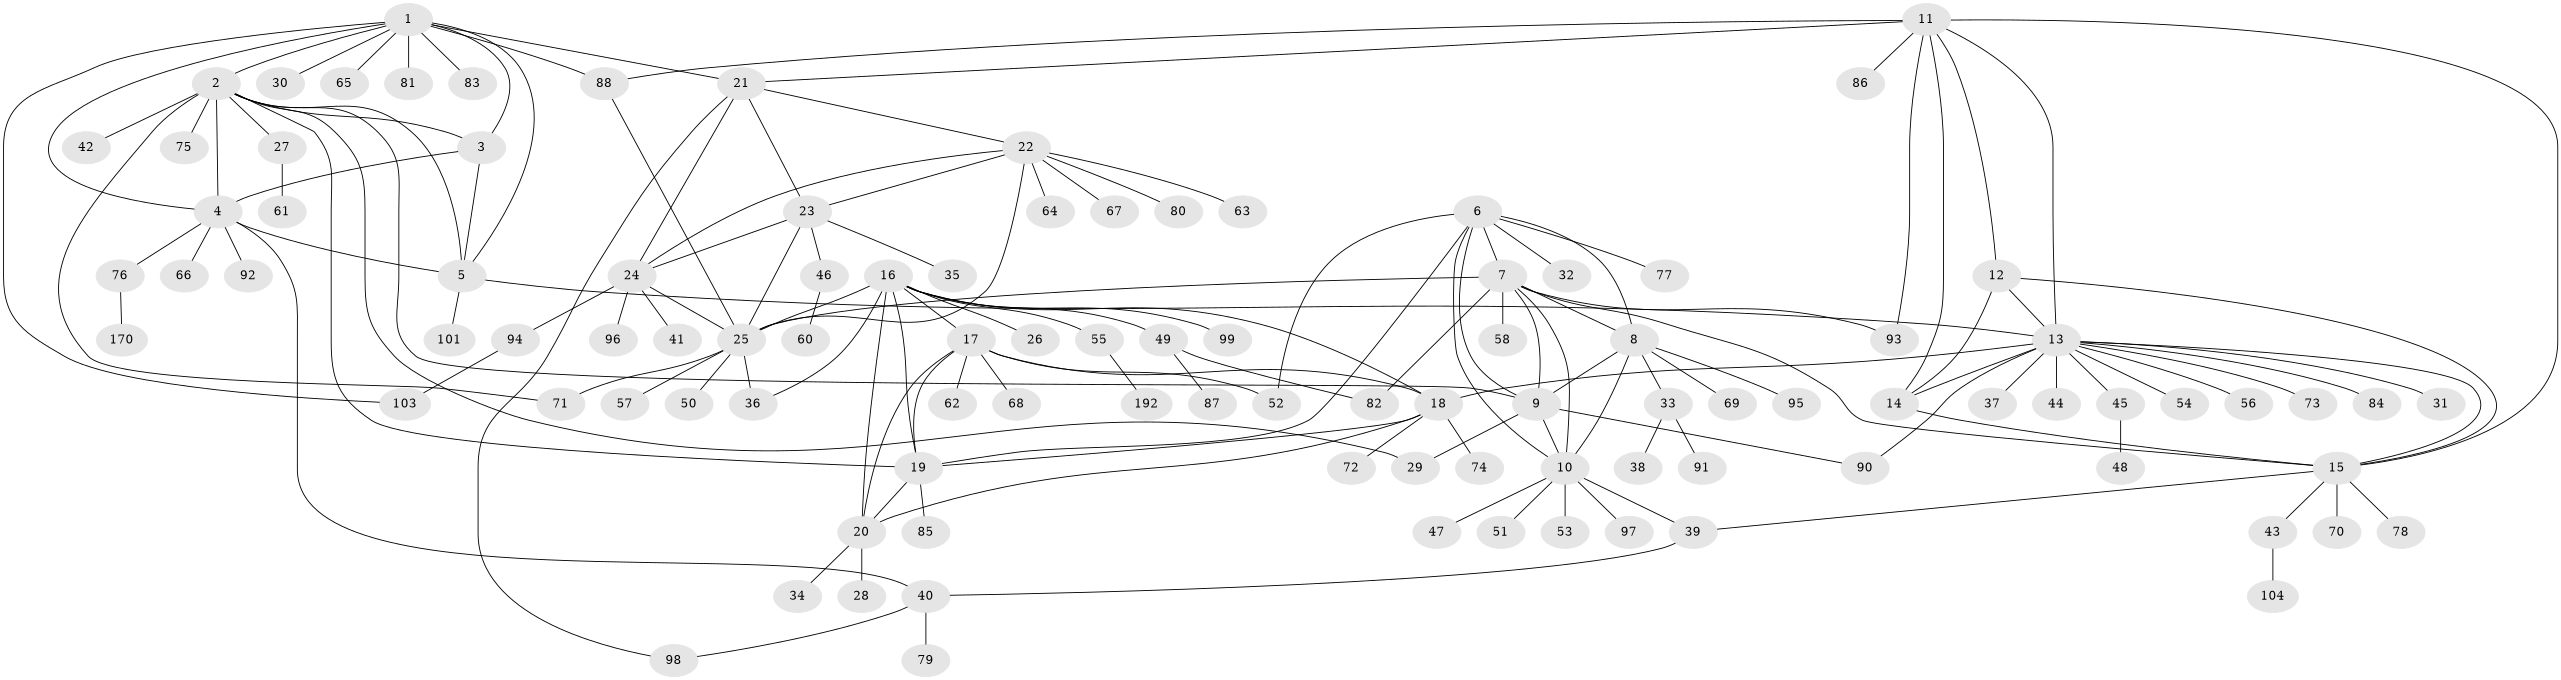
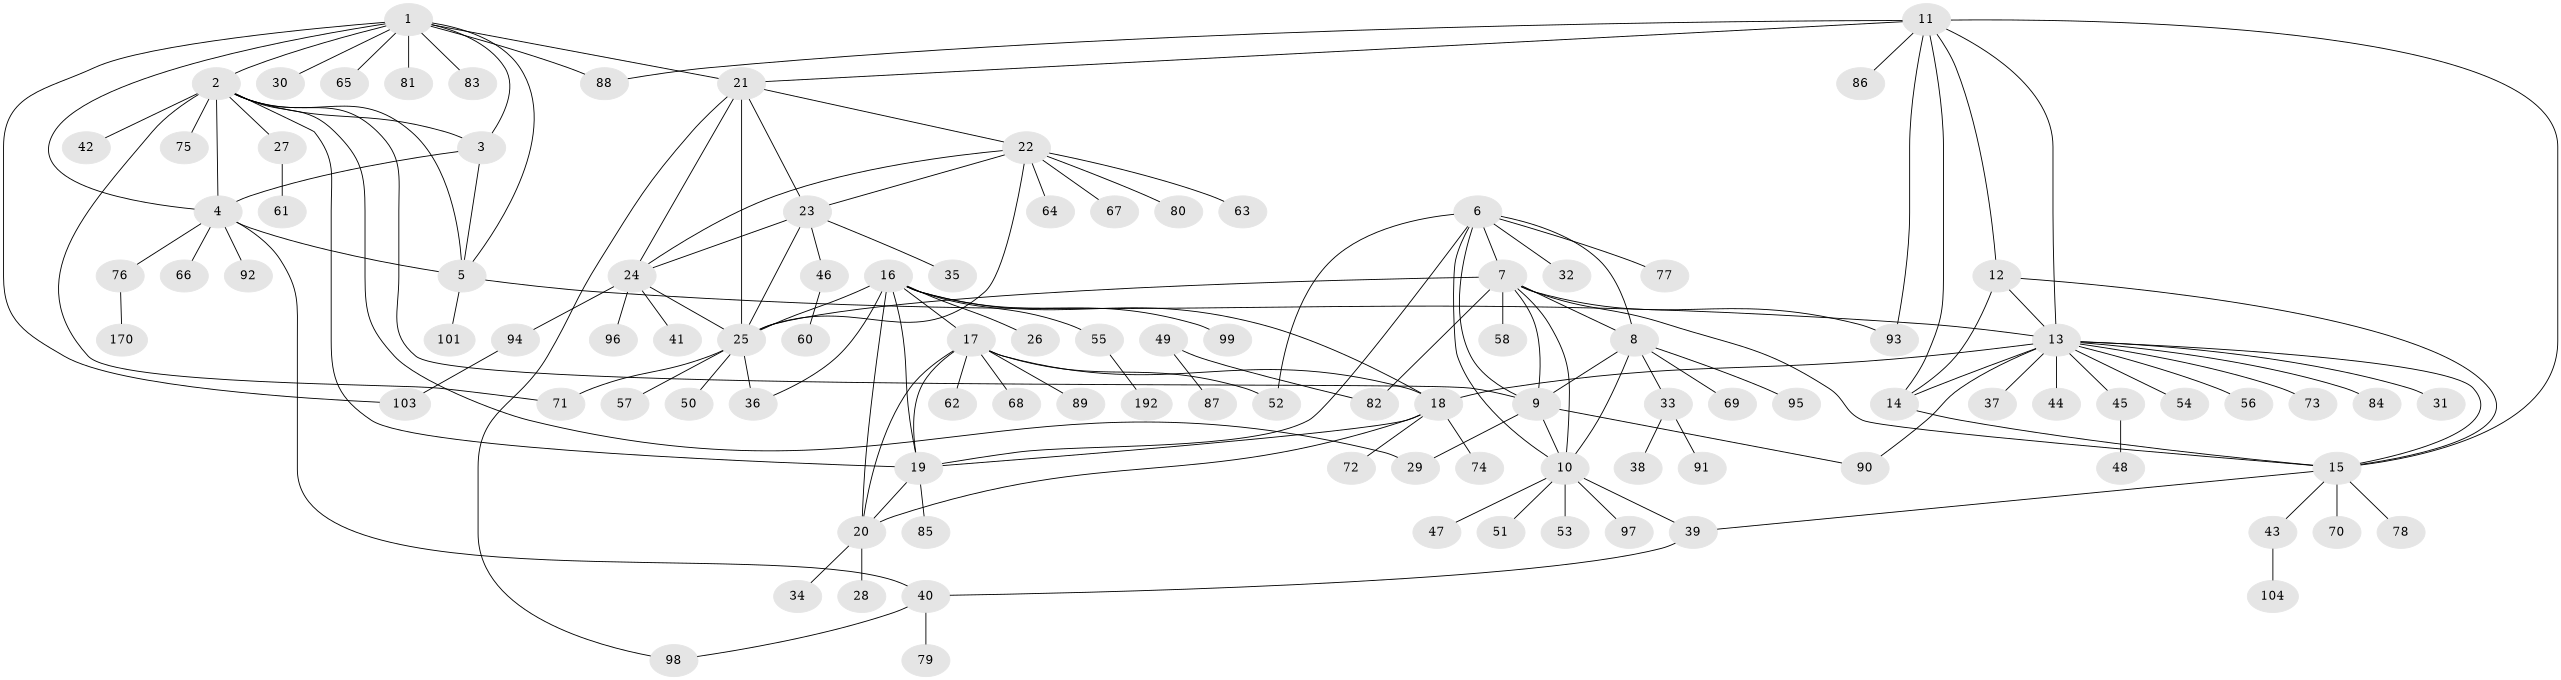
(676, 217) -> (742, 217)
(1026, 308) -> none
none -> (1081, 404)
